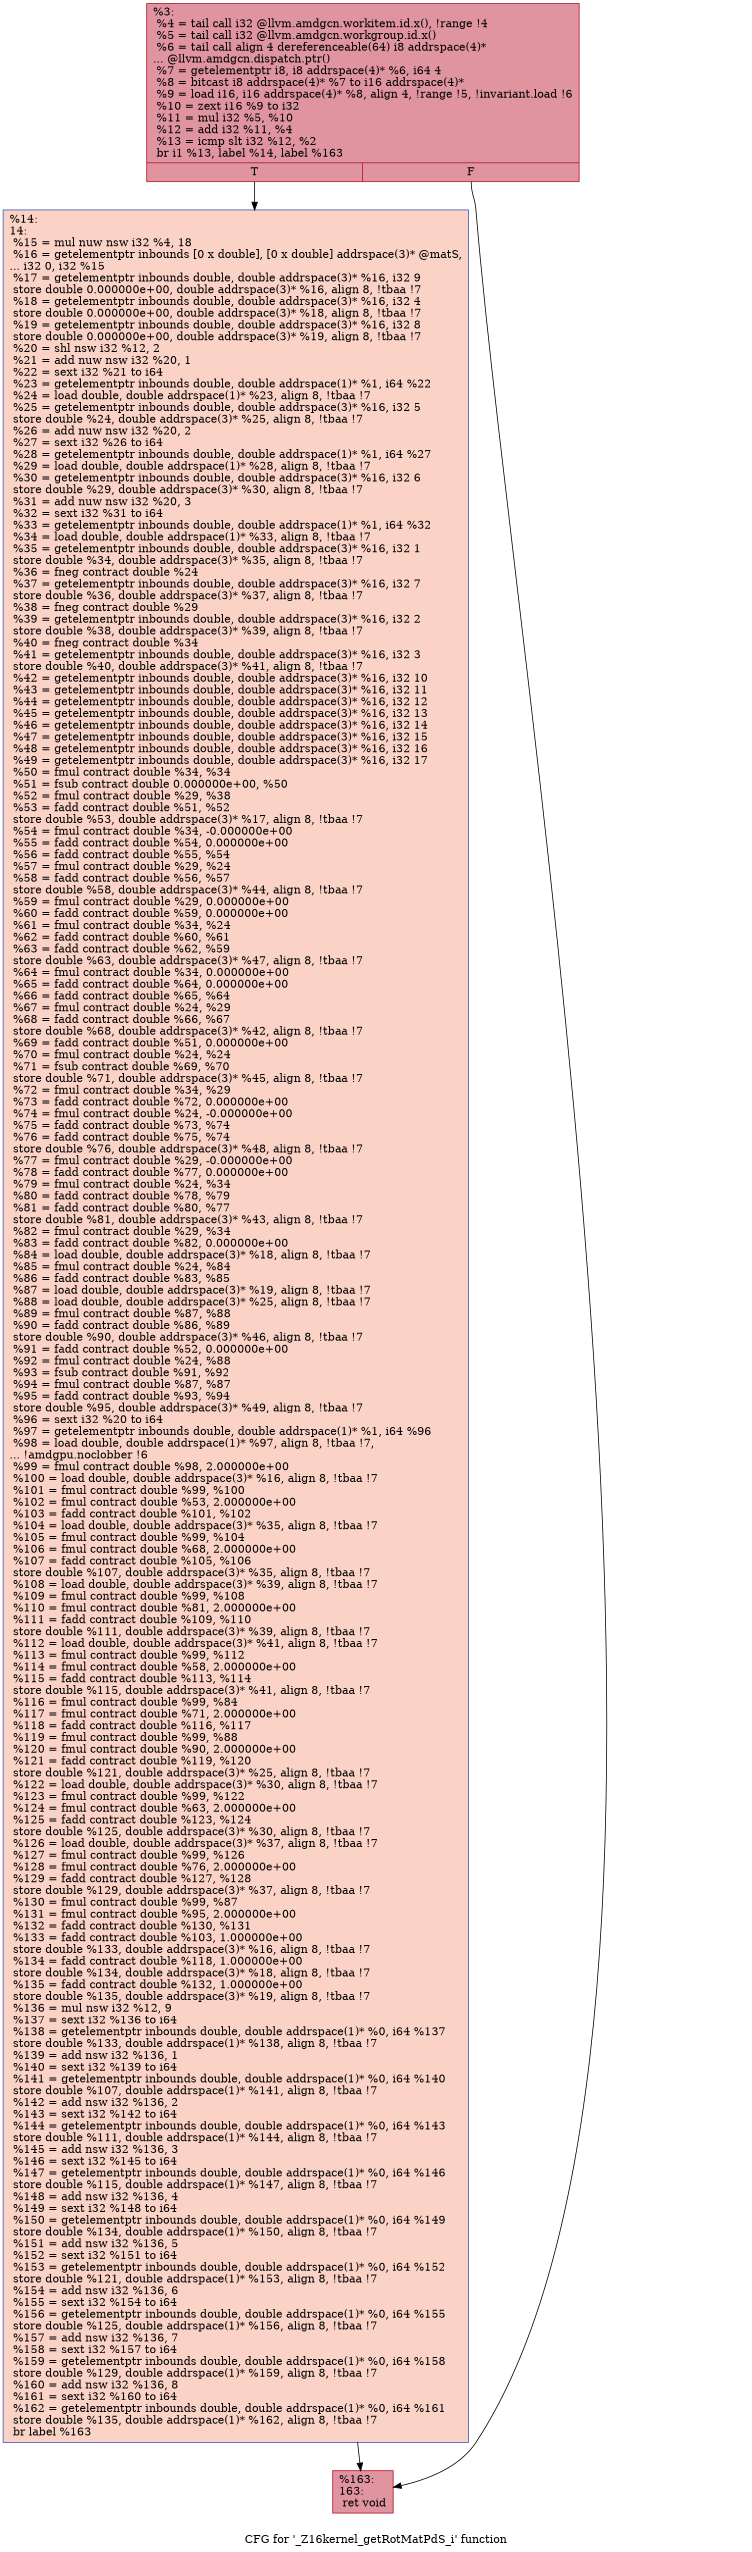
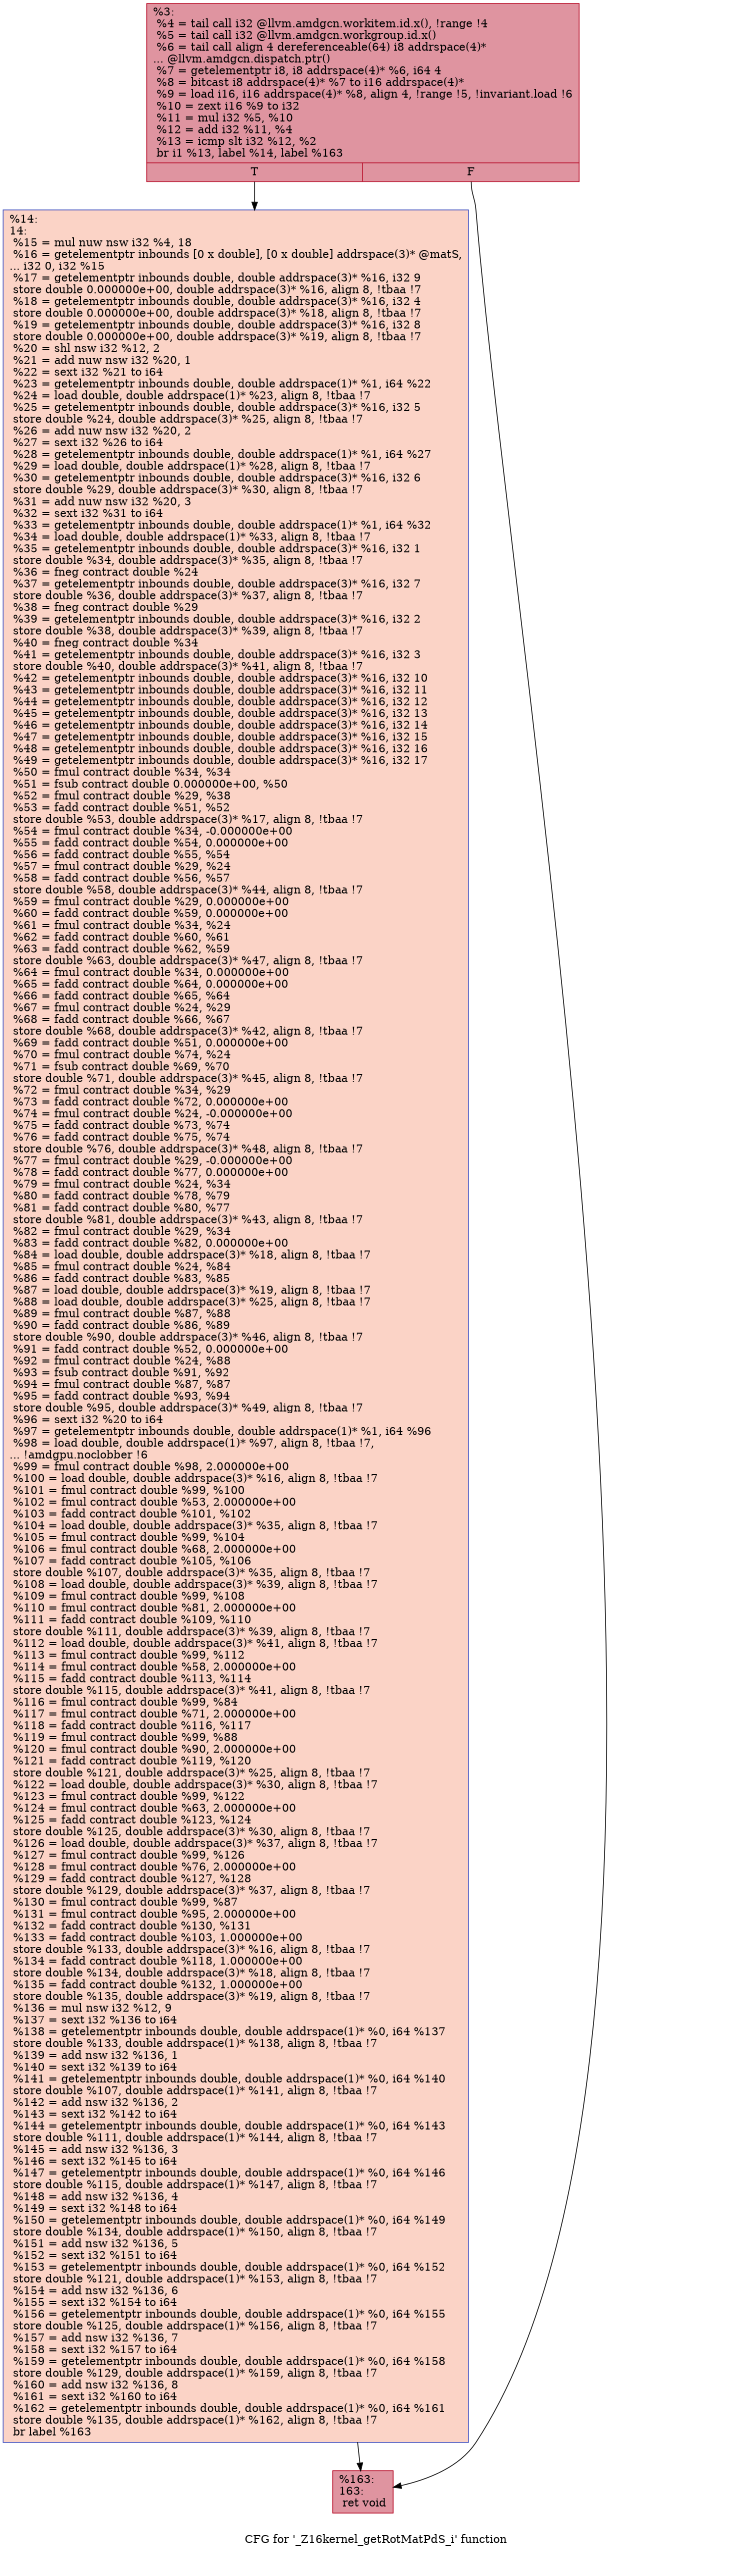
(120, 1055) -> (120, 1055)
